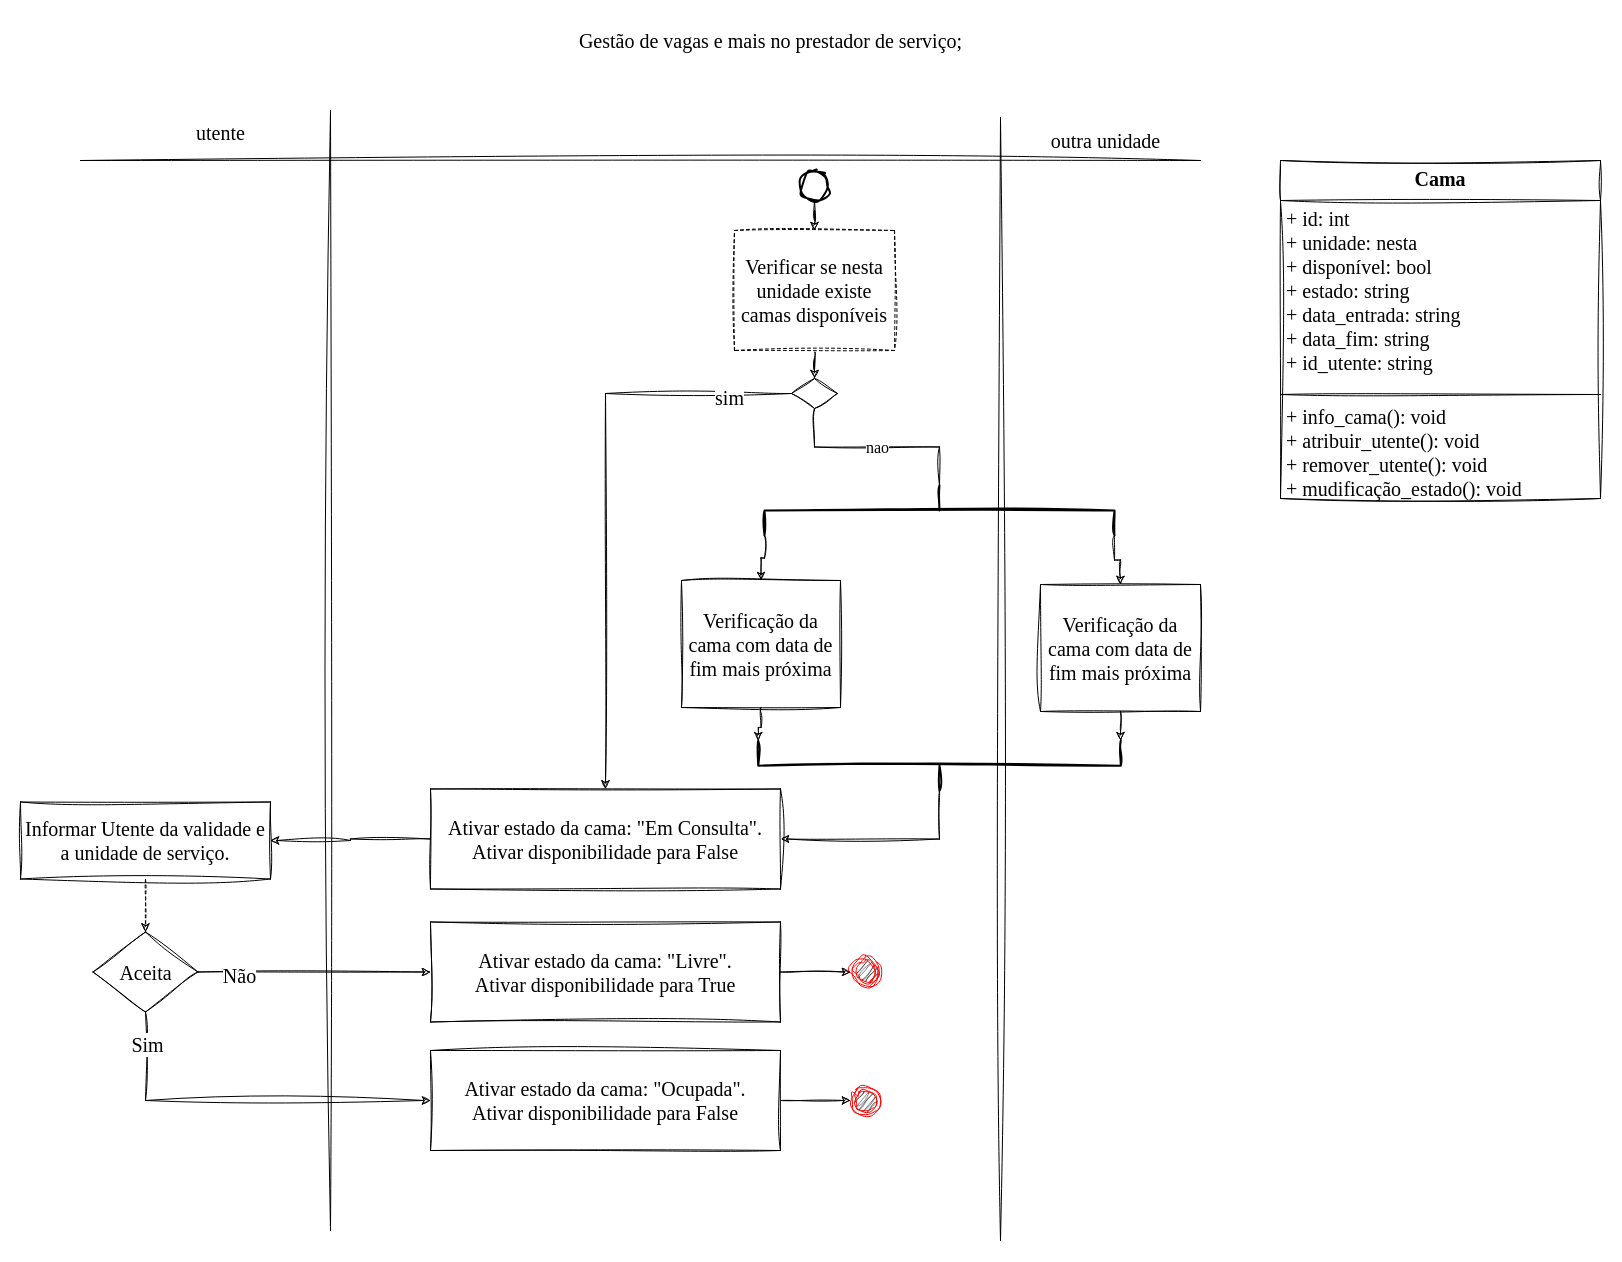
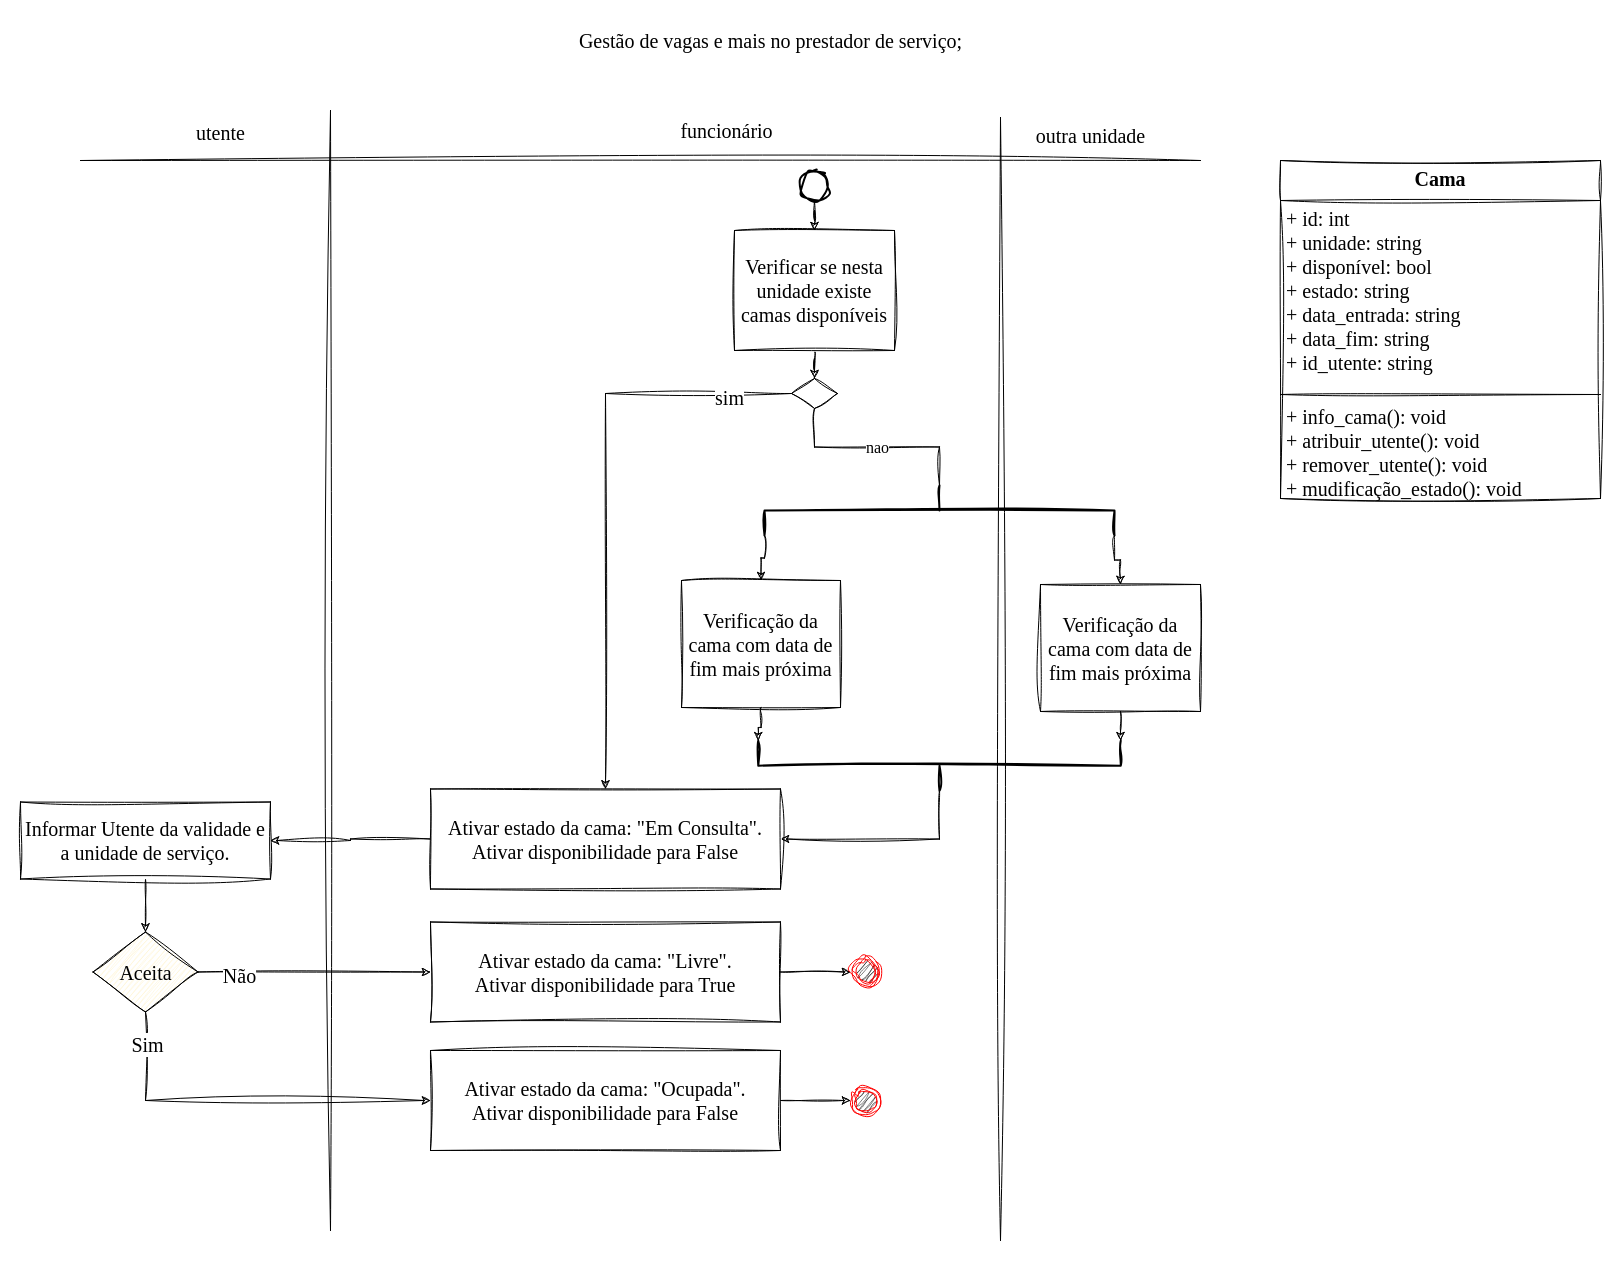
none -> (727, 131)
(1106, 141) -> (1091, 136)
(815, 291) -> (815, 291)
(1399, 292) -> (1399, 292)
(146, 904) -> (146, 904)
(146, 972) -> (146, 972)
